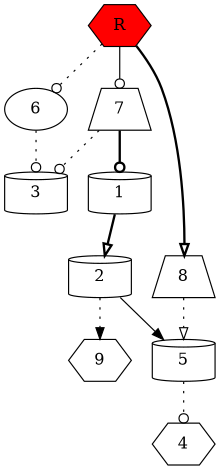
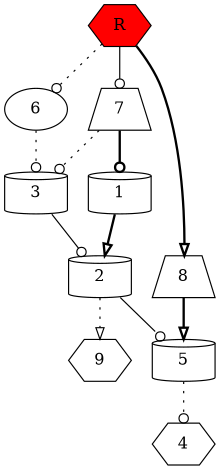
none -> (65, 231)
(100, 313) -> (100, 313)
(184, 313) -> (184, 313)
(138, 315) -> (138, 315)
